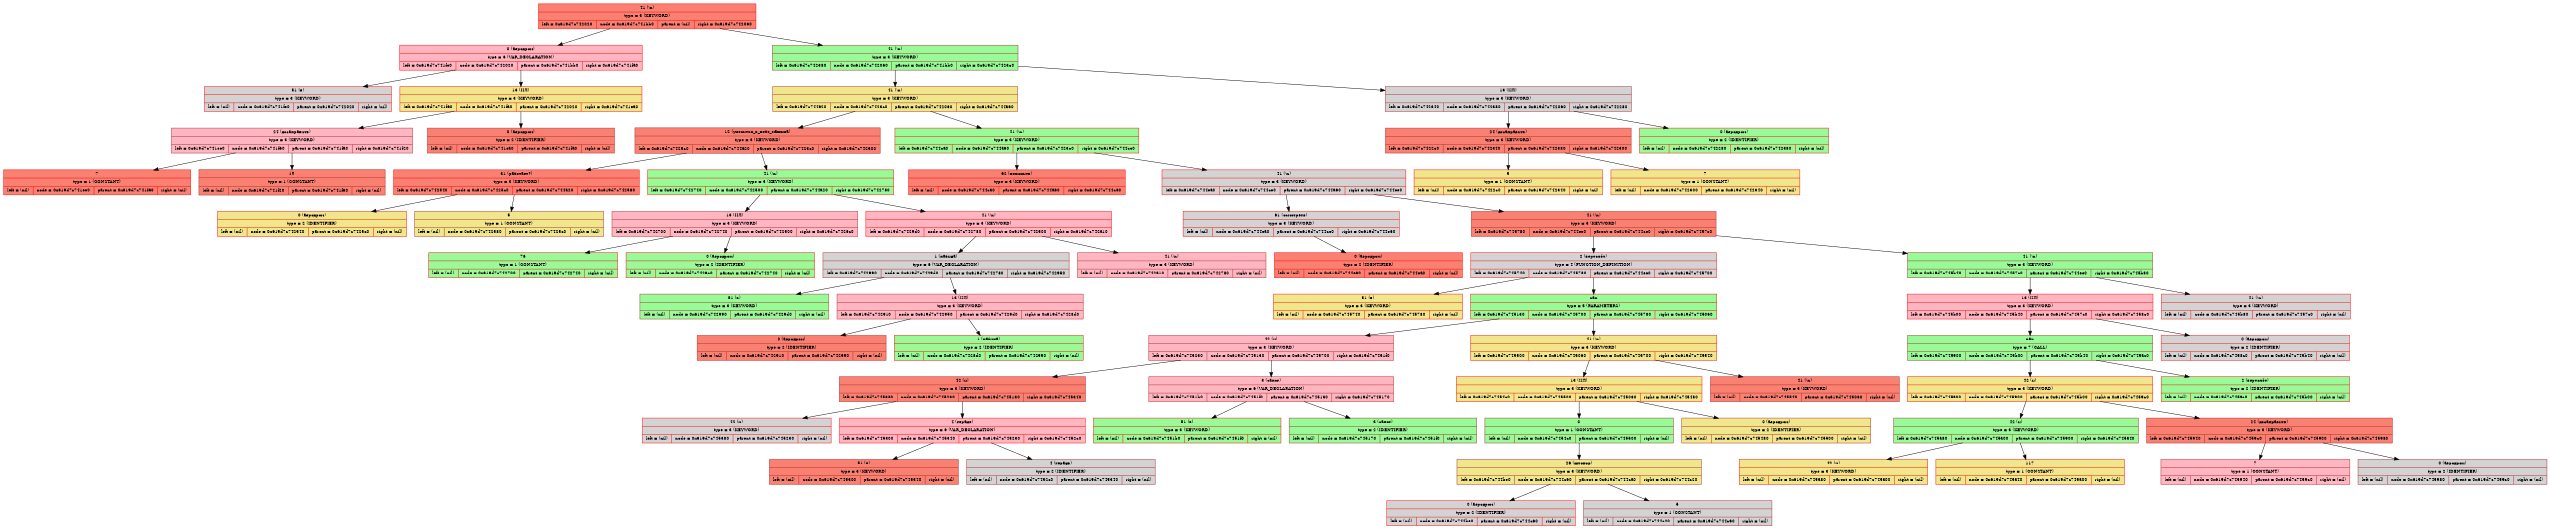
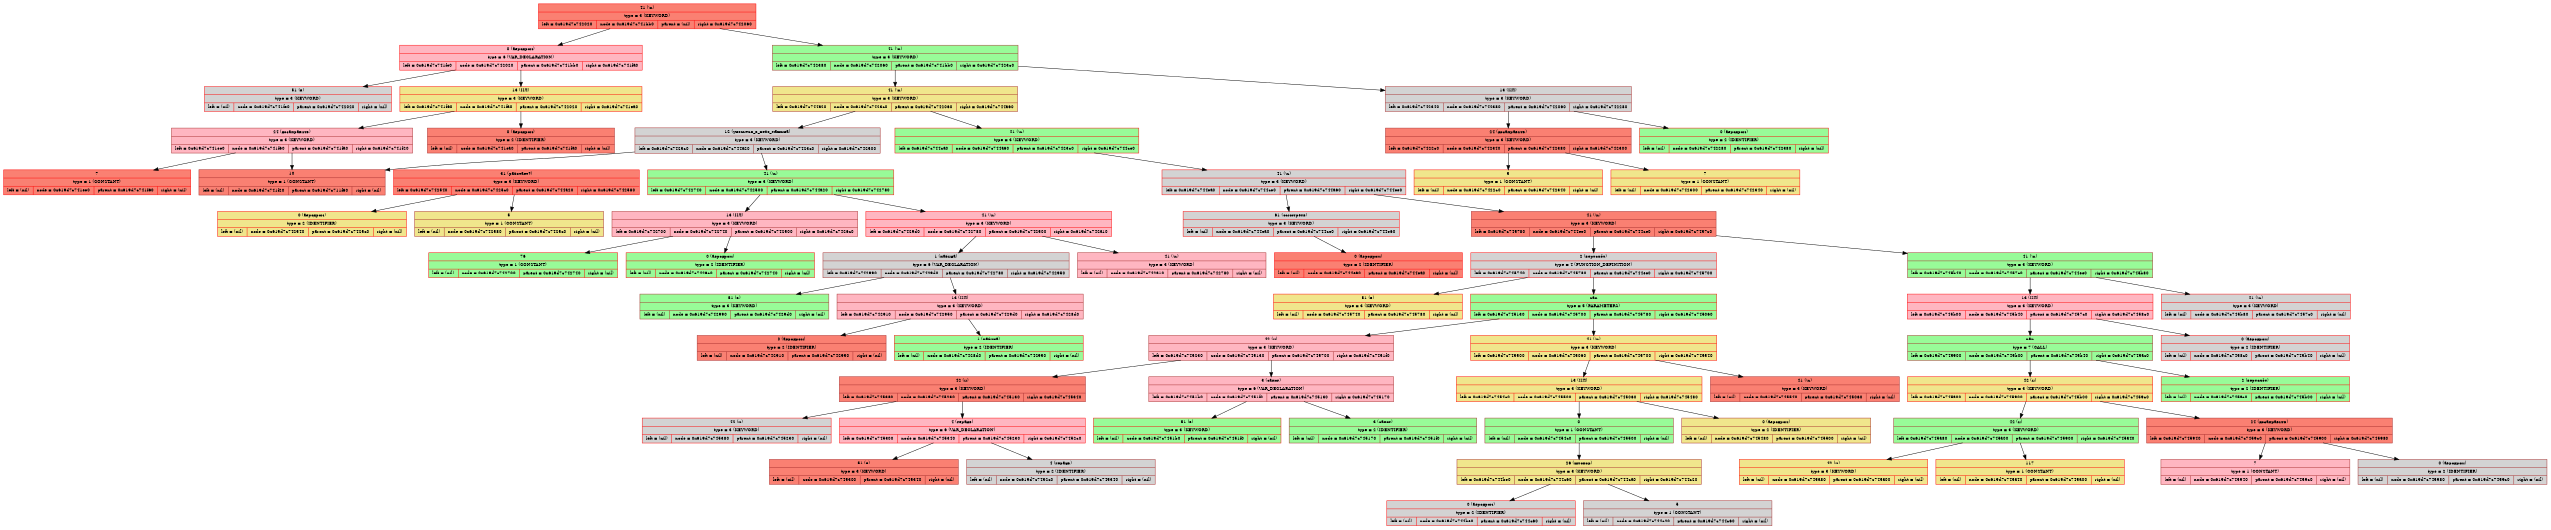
(758, 141) -> (758, 141)
(639, 161) -> (512, 160)
(1017, 182) -> none
(320, 191) -> (320, 191)
